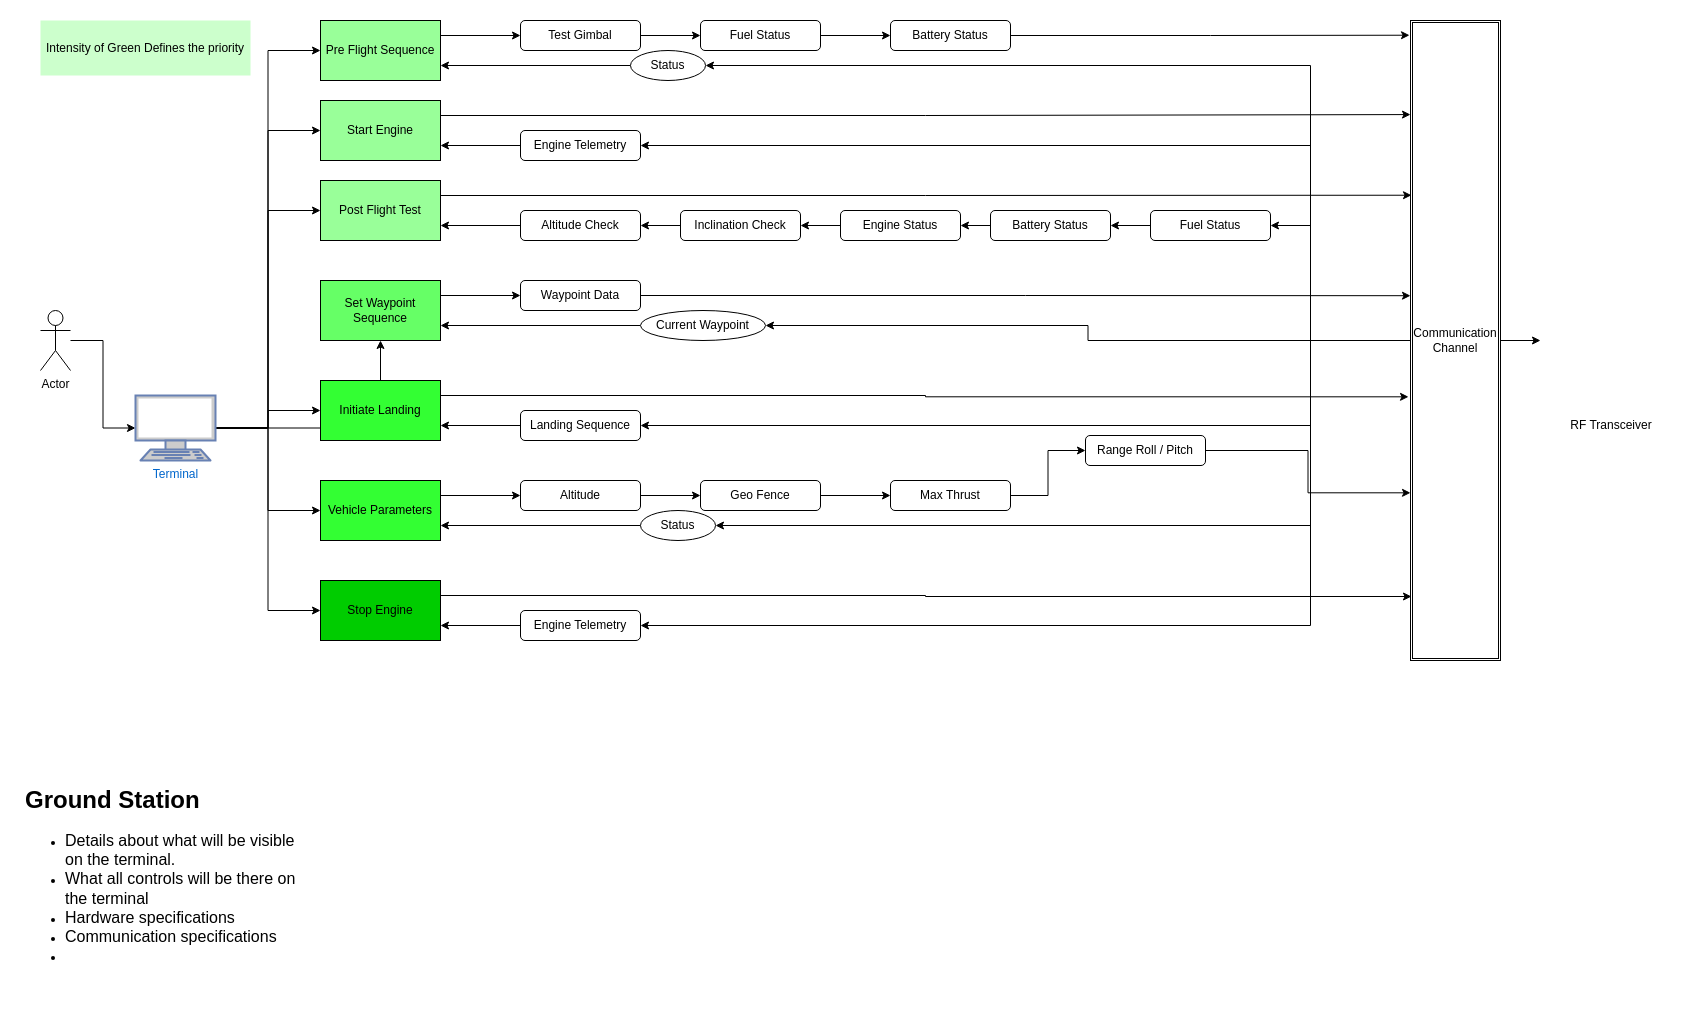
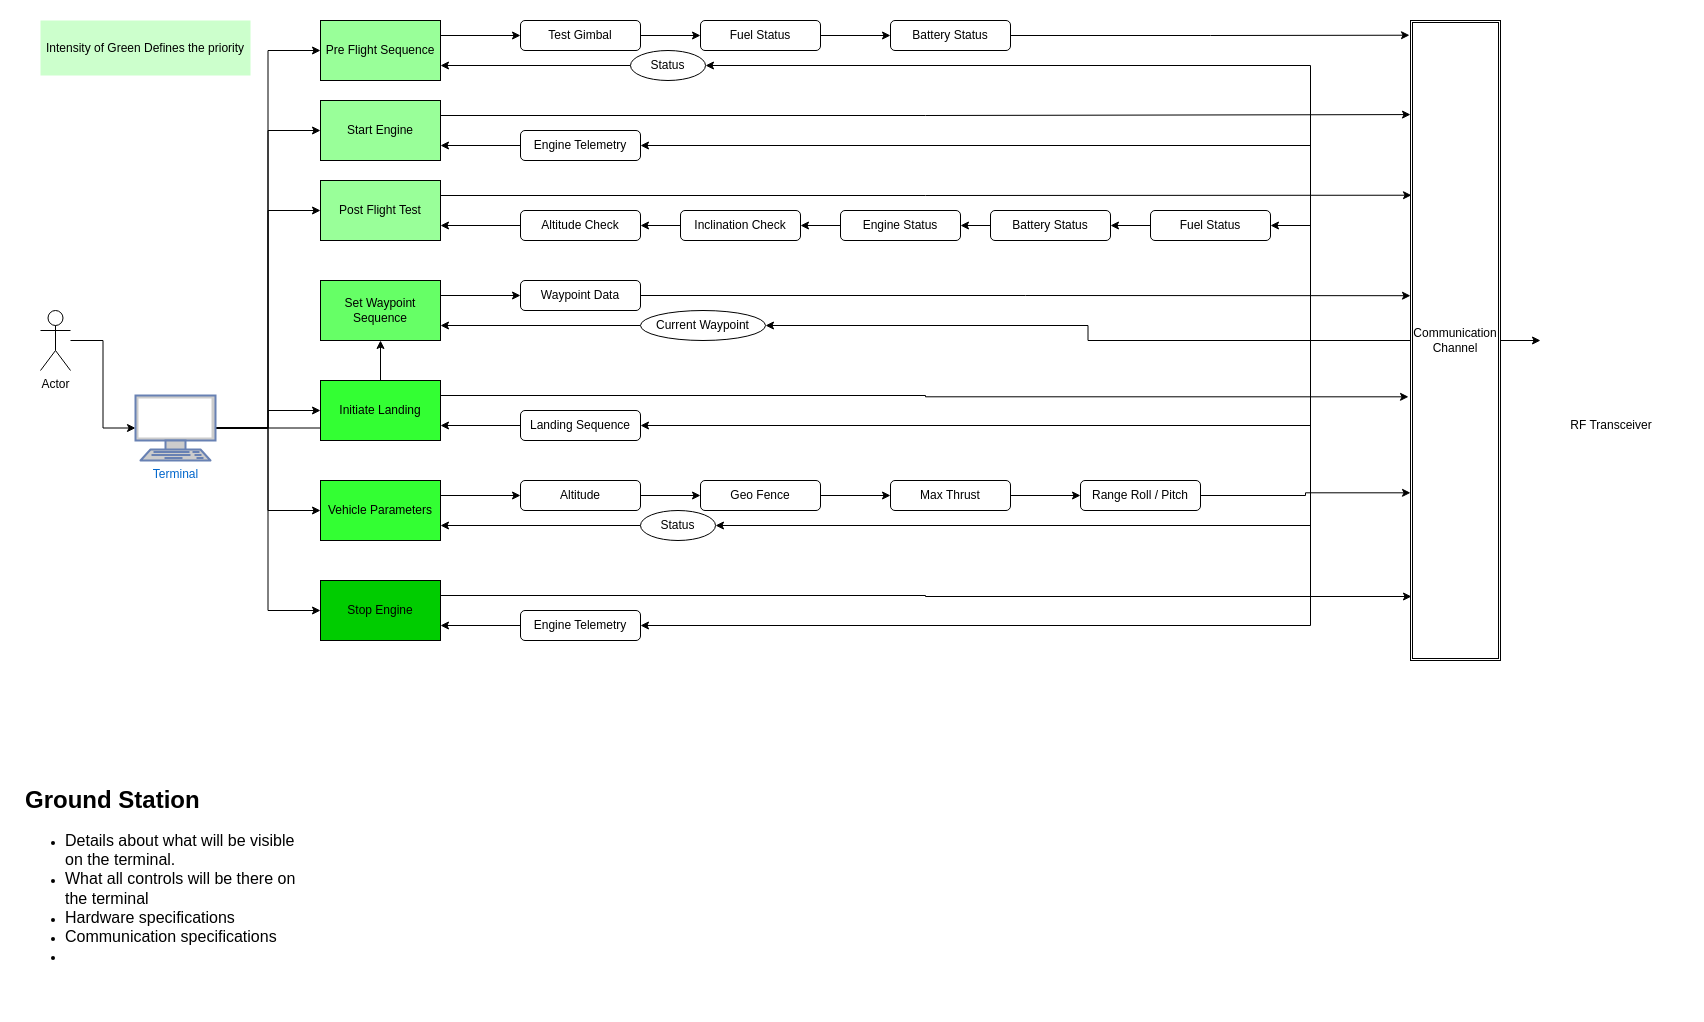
(1146, 451) -> (1141, 496)
